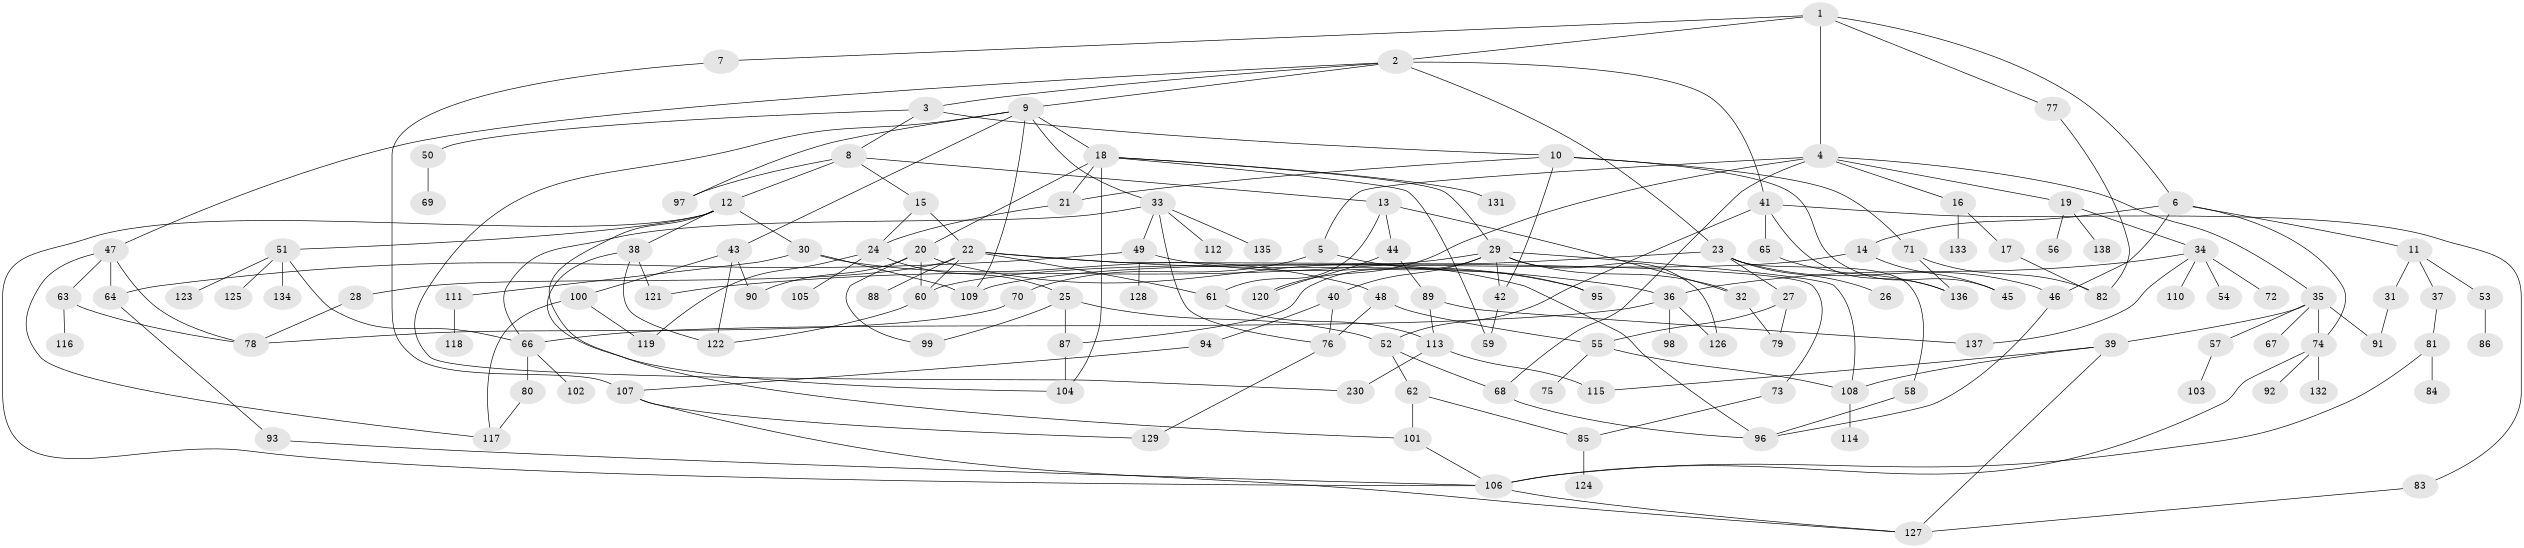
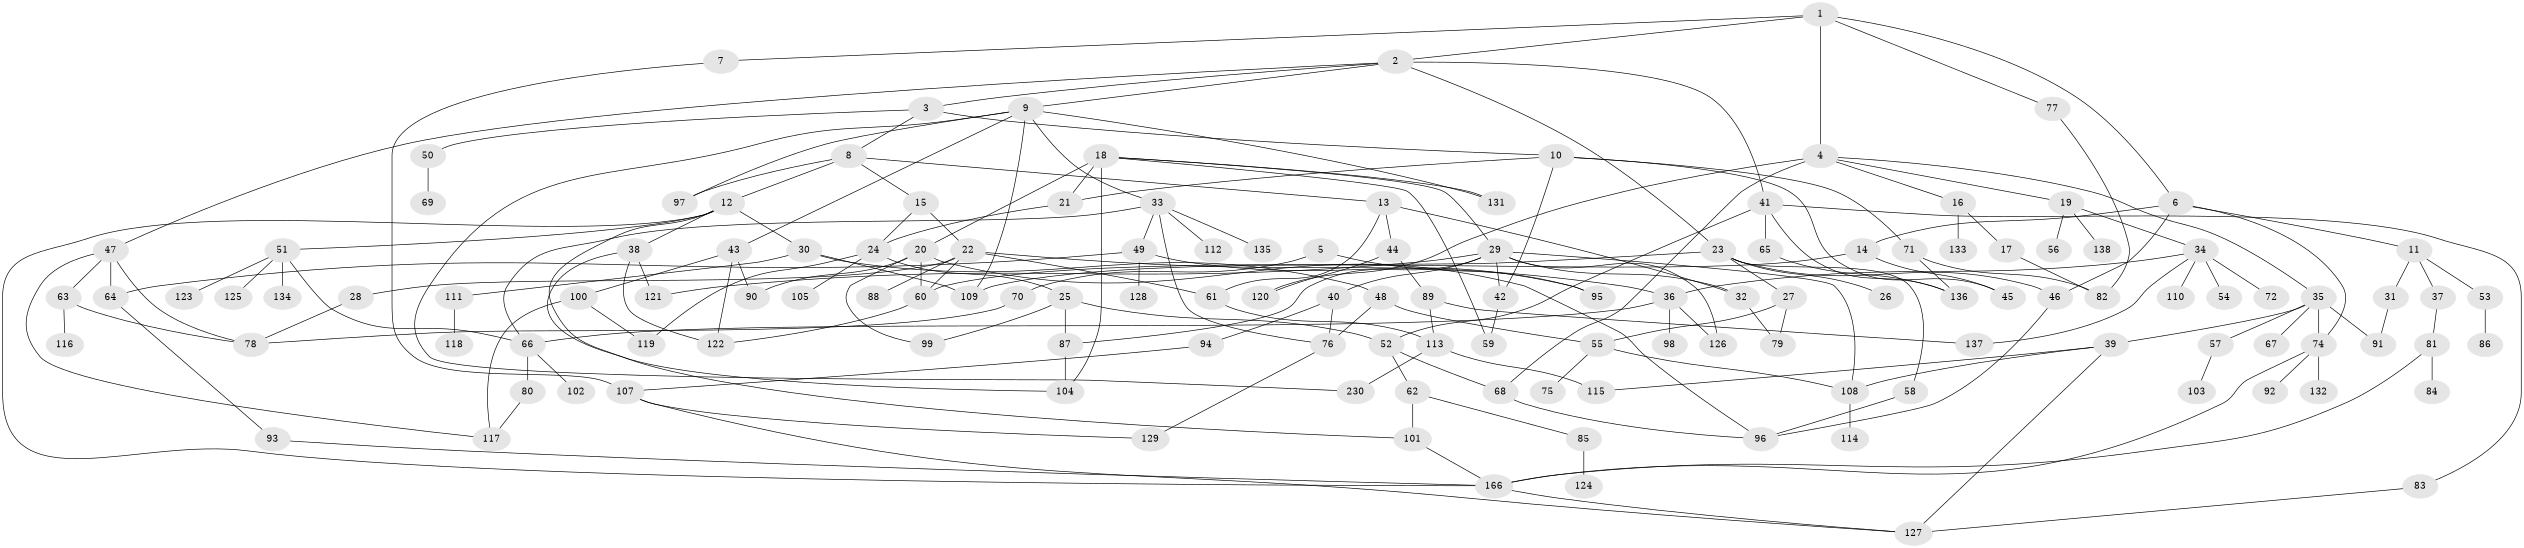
(1064, 132) -> (1263, 148)
(1564, 171) -> none
(1778, 392) -> none
(1494, 486) -> (1494, 486)
